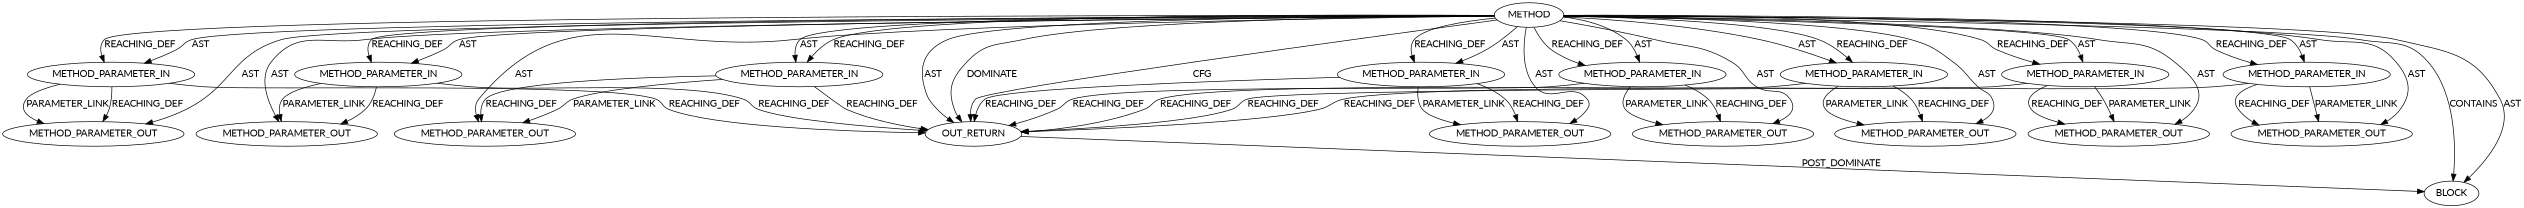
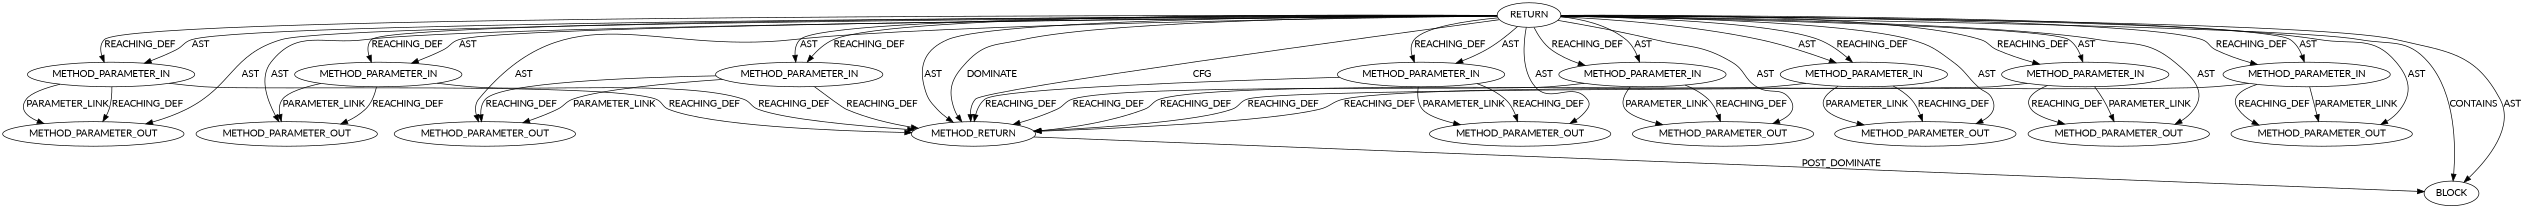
(1529, 15) -> (1529, 15)
(973, 134) -> (973, 134)
